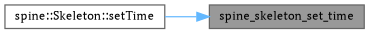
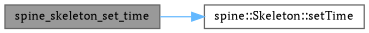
(181, 17) -> (176, 17)
